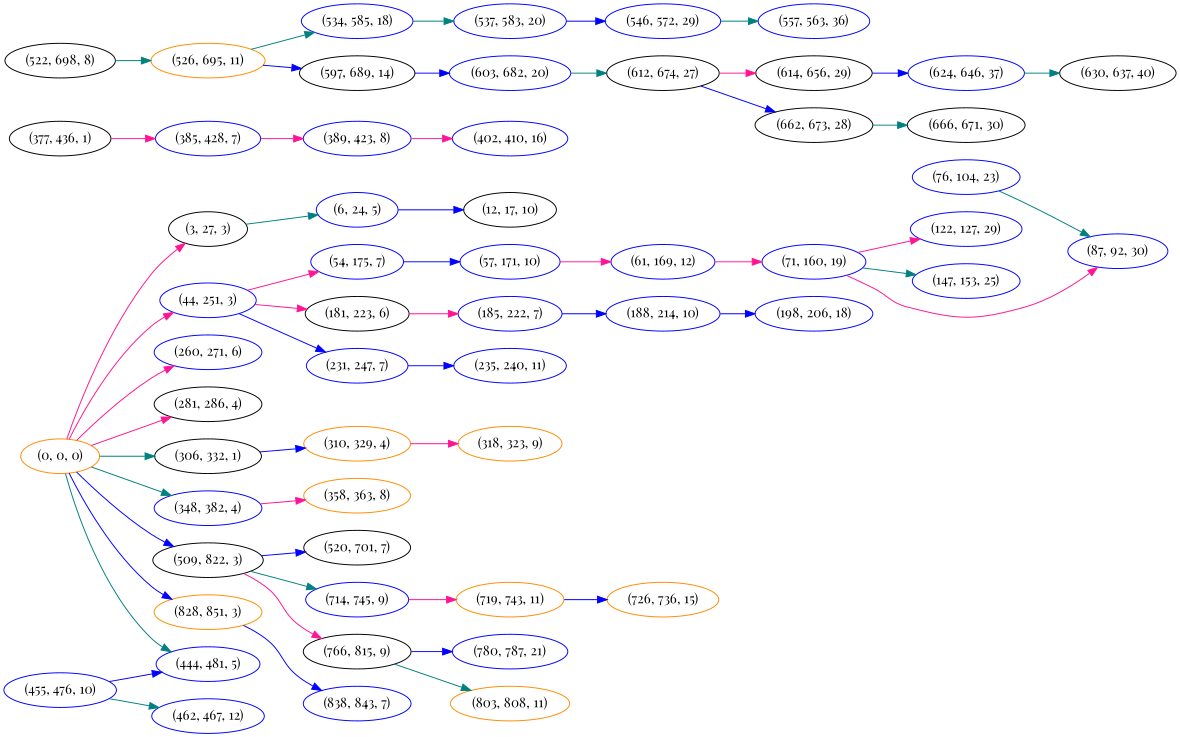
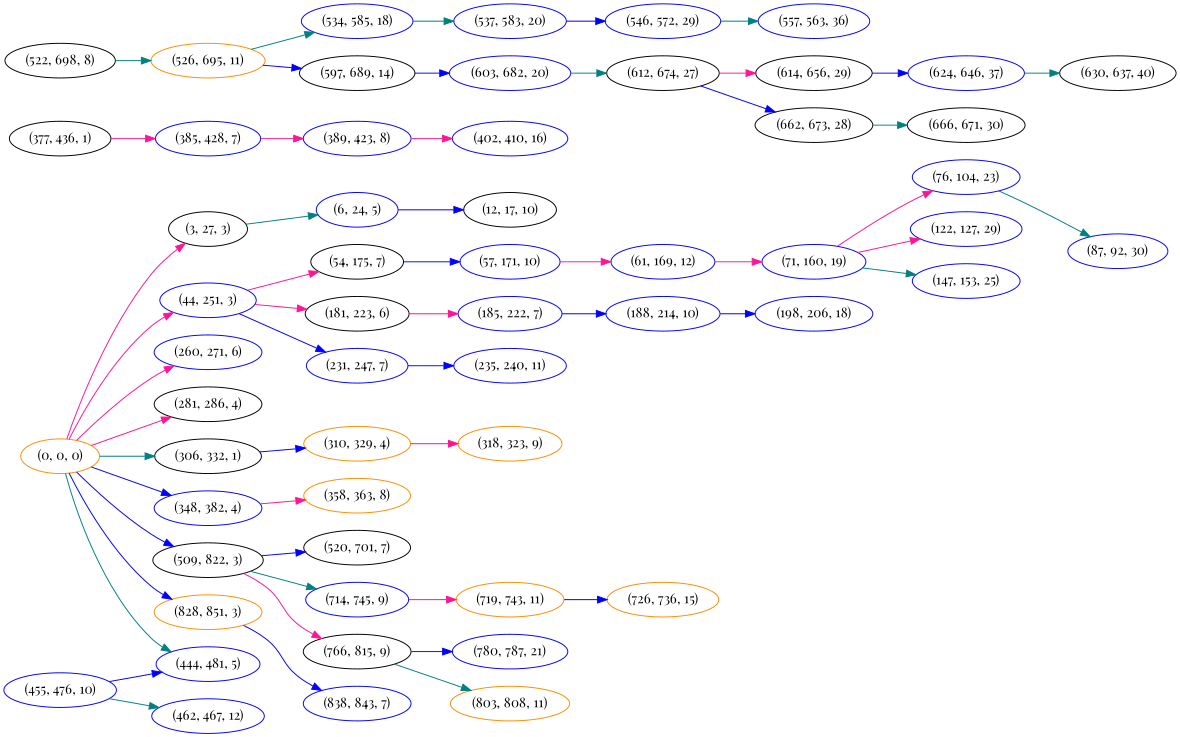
(357, 262) -> (357, 262)
(968, 317) -> (880, 219)
(127, 480) -> (127, 480)
